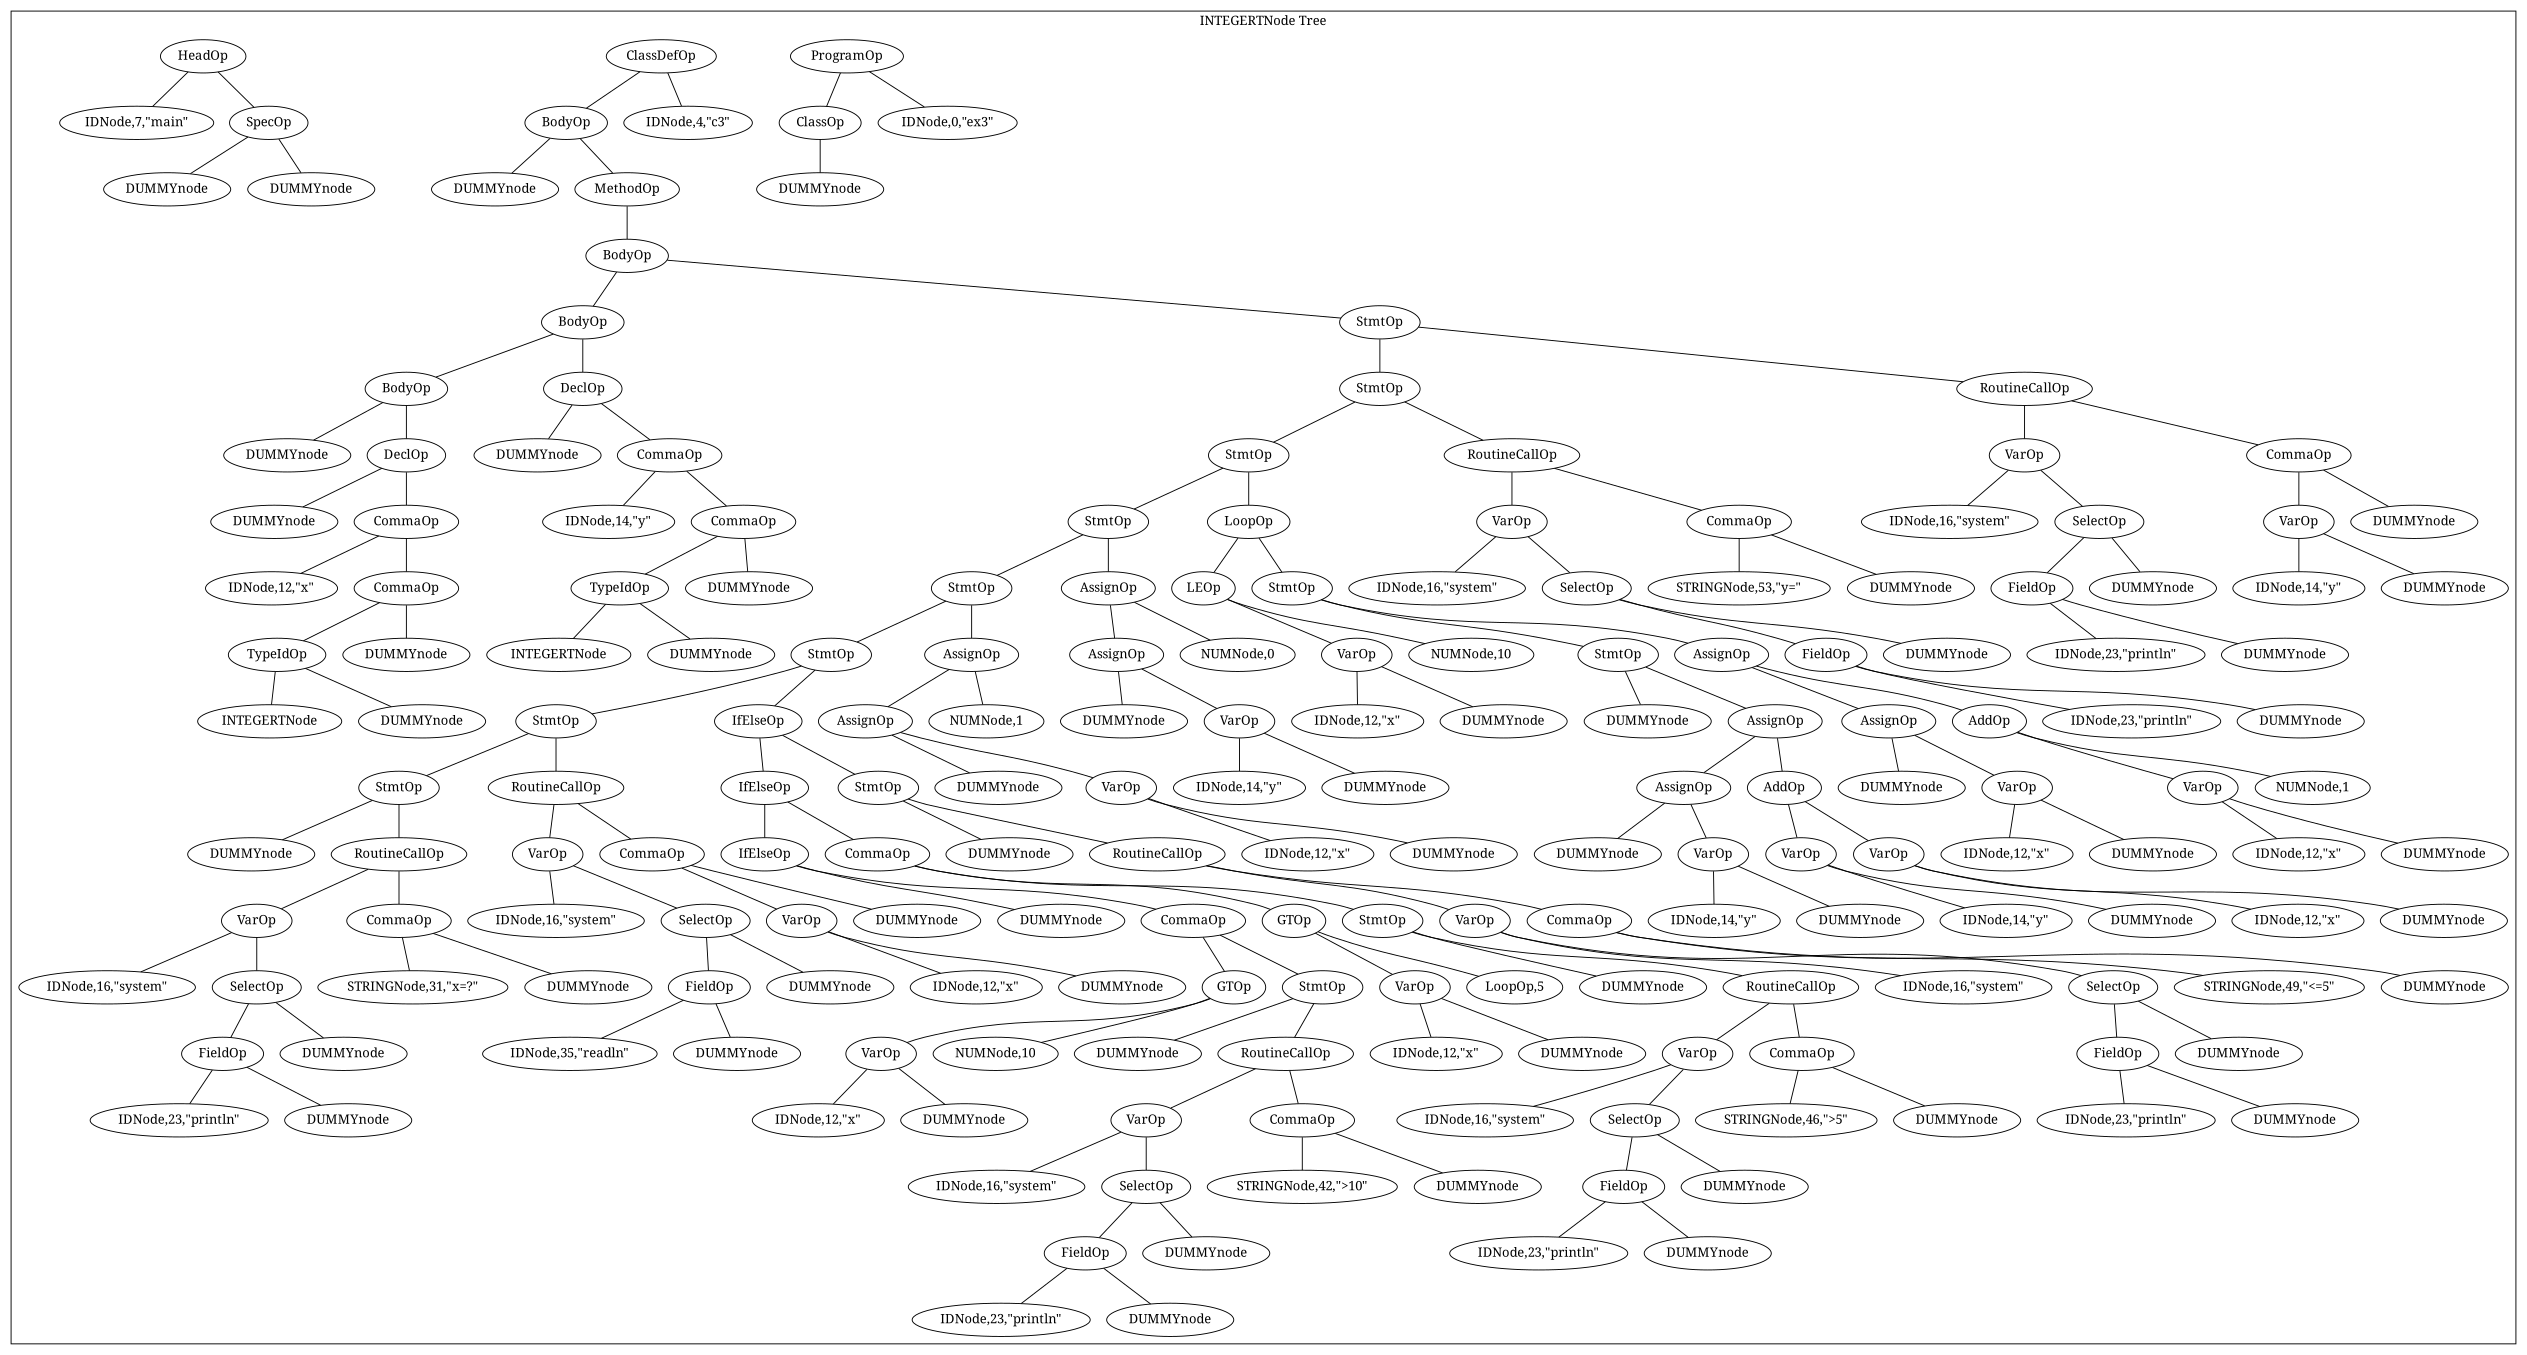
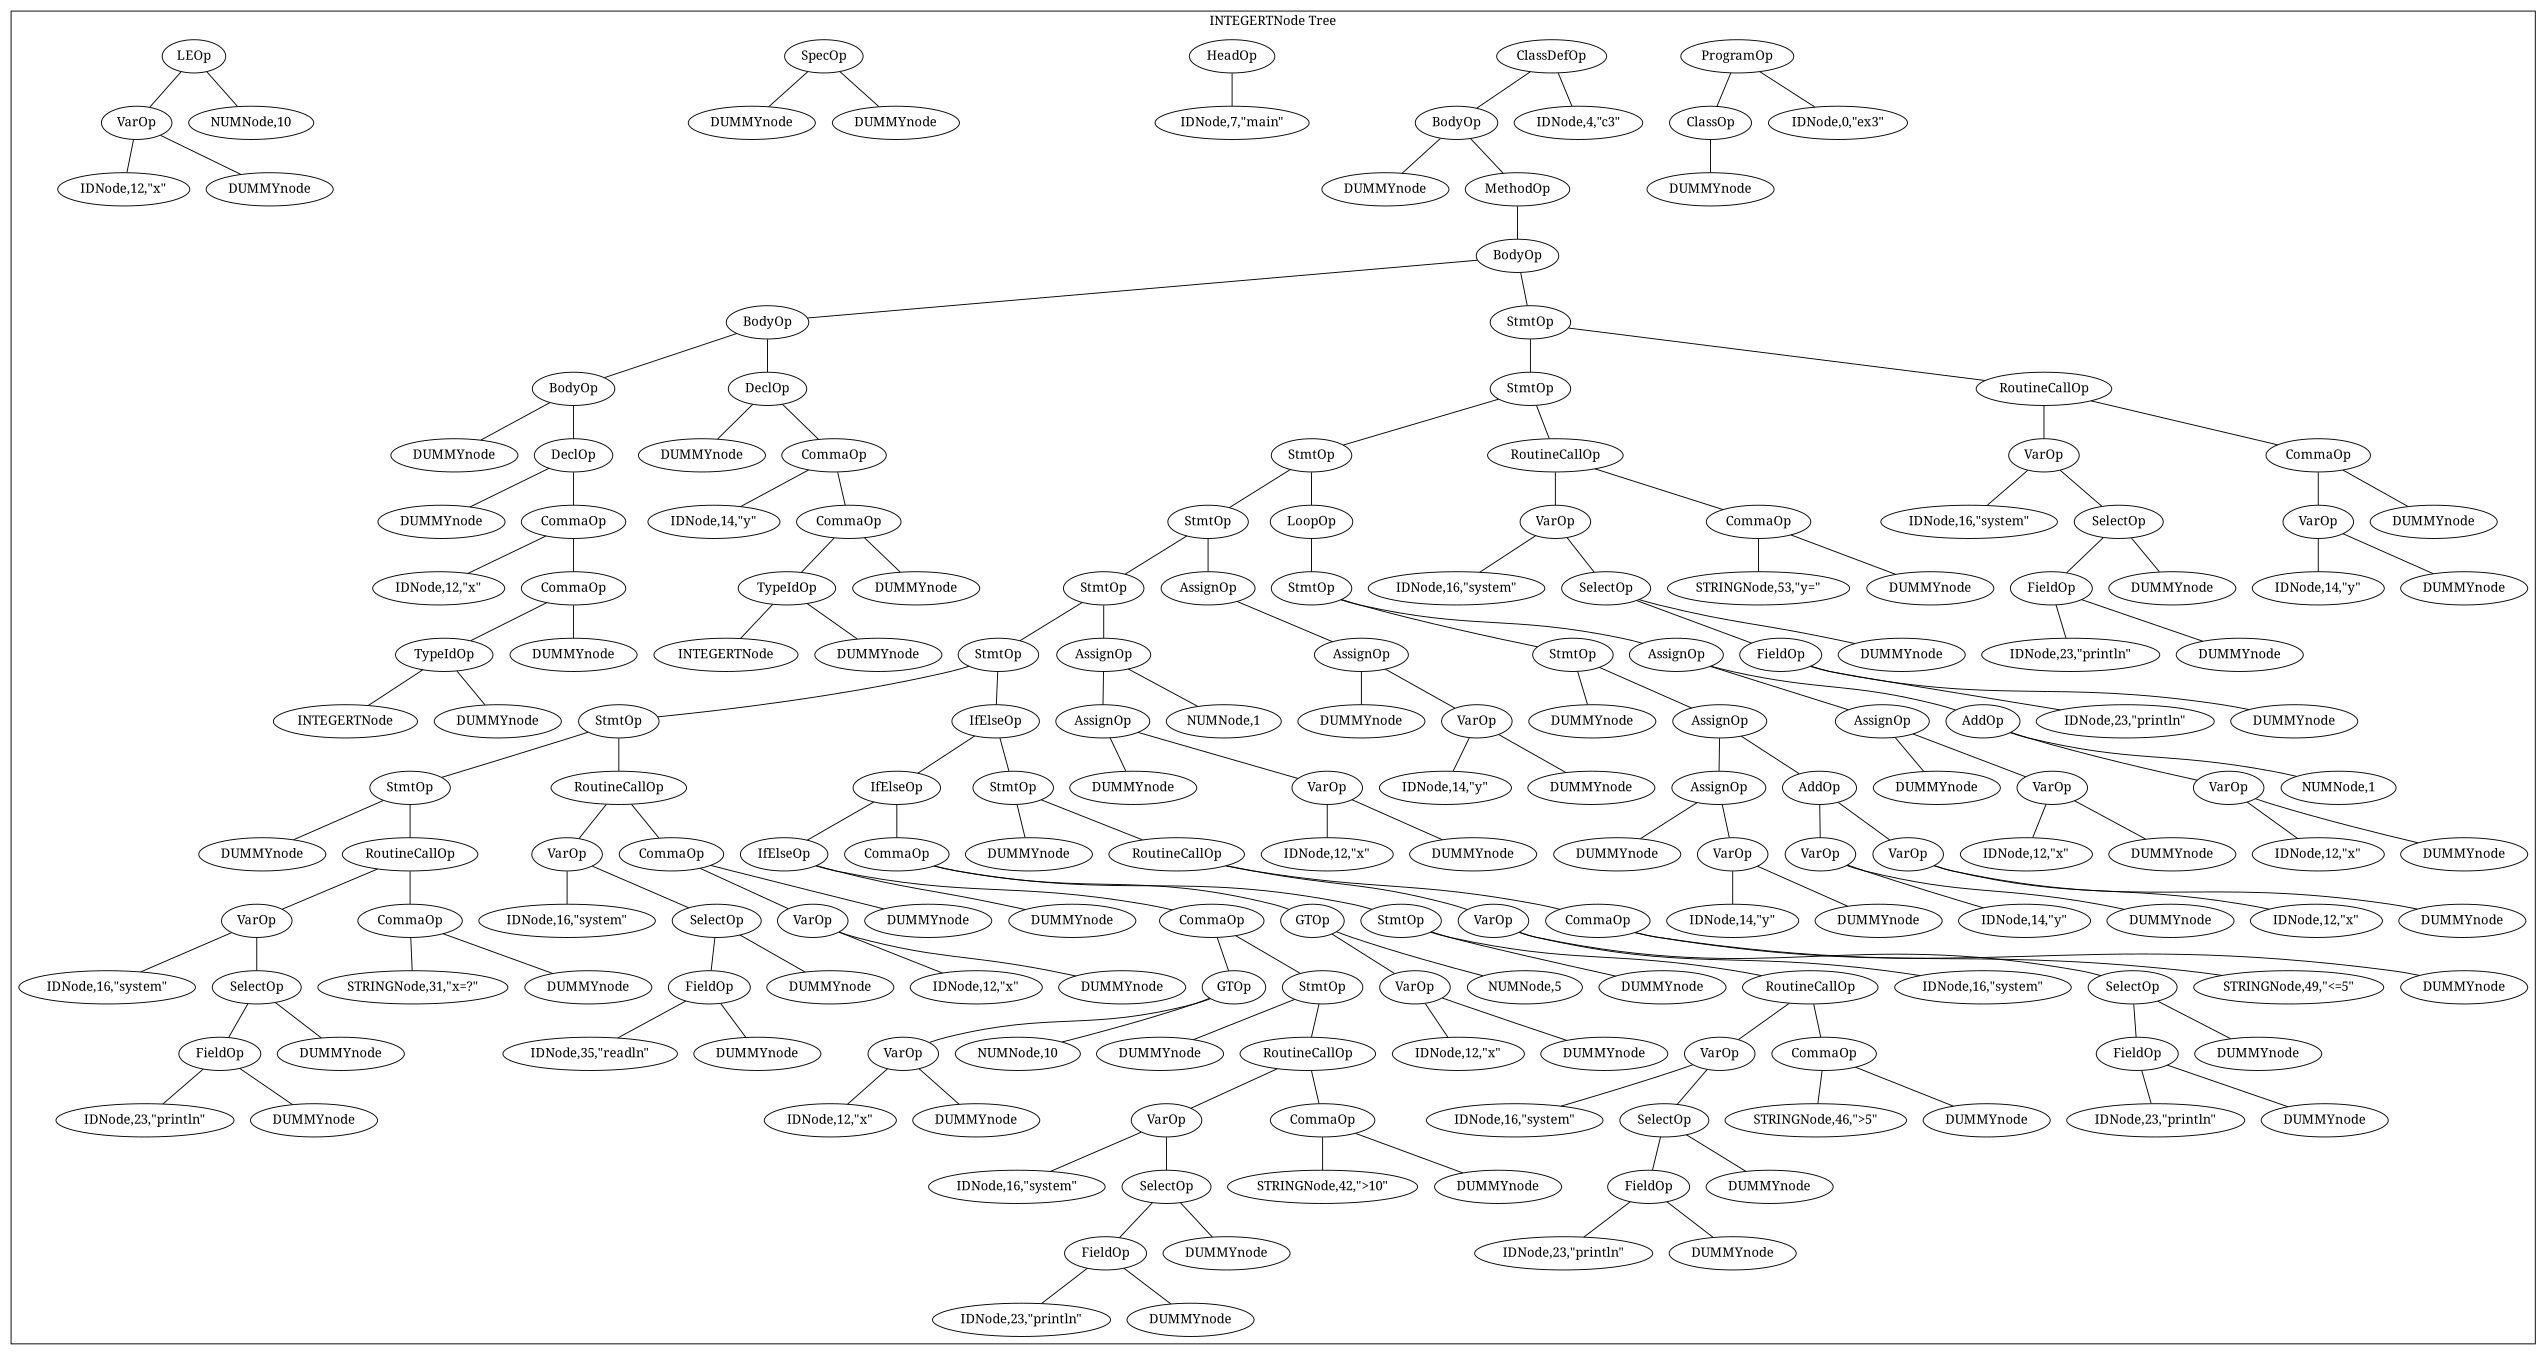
(236, 90) -> none
(1226, 555) -> none
(1238, 655) -> none
(1515, 987) -> (1525, 987)
